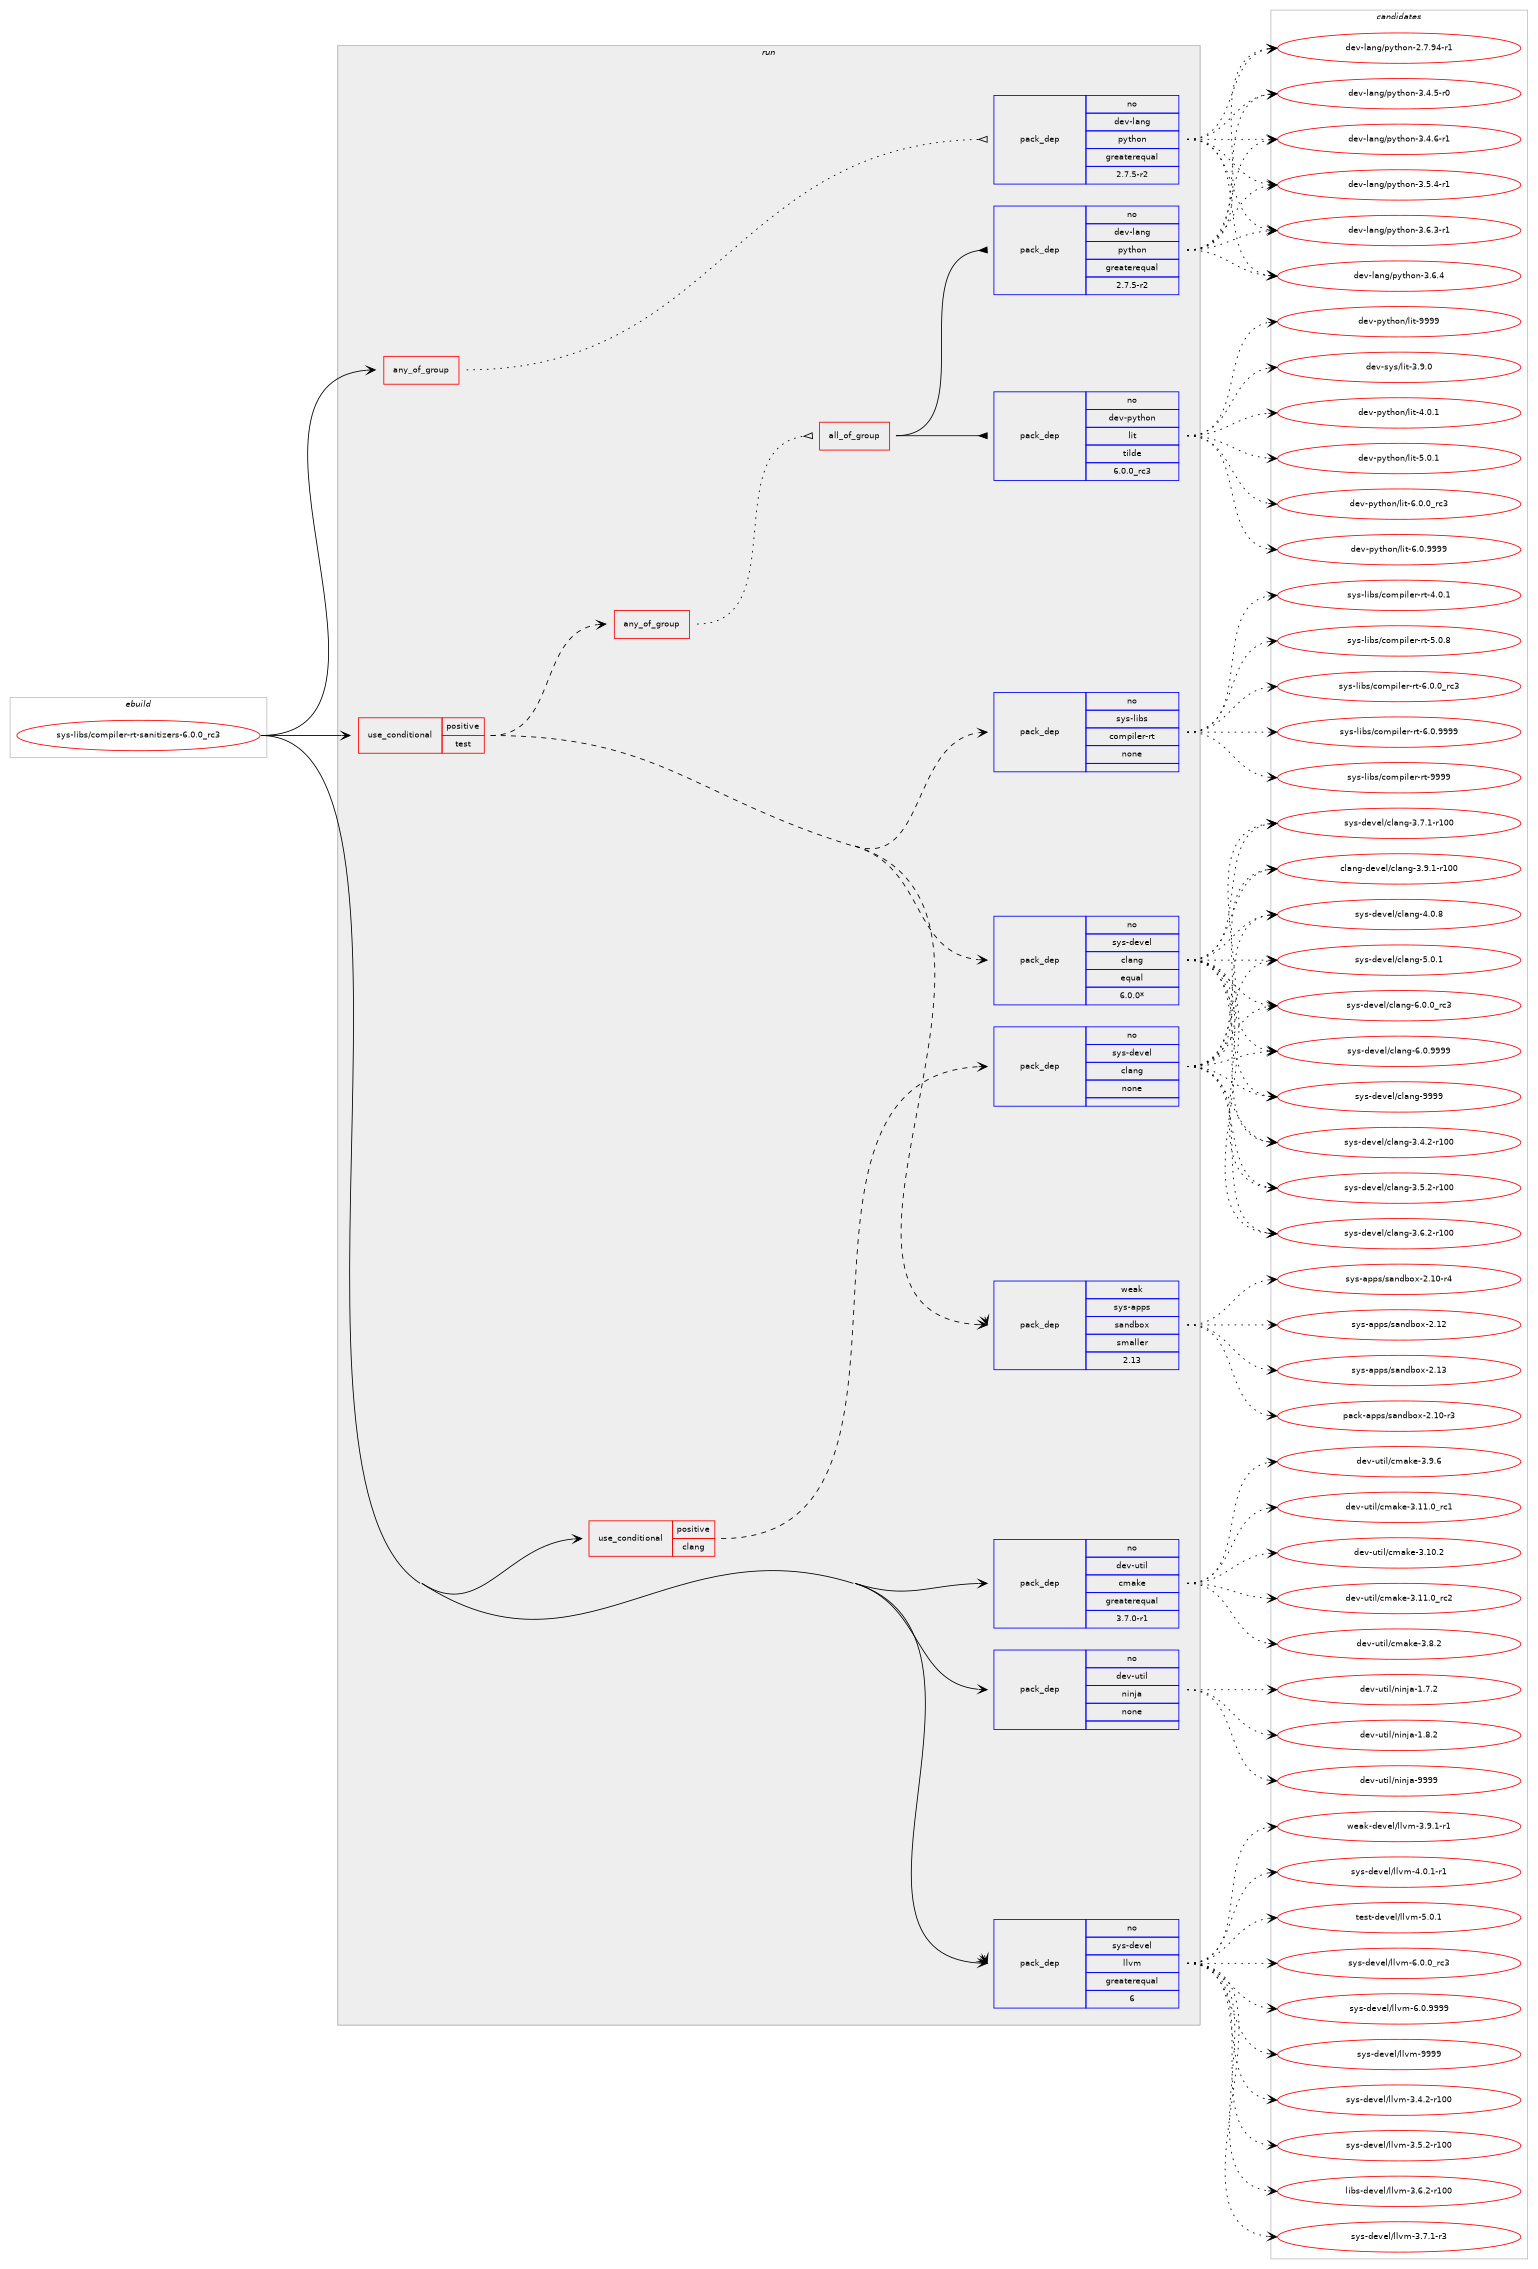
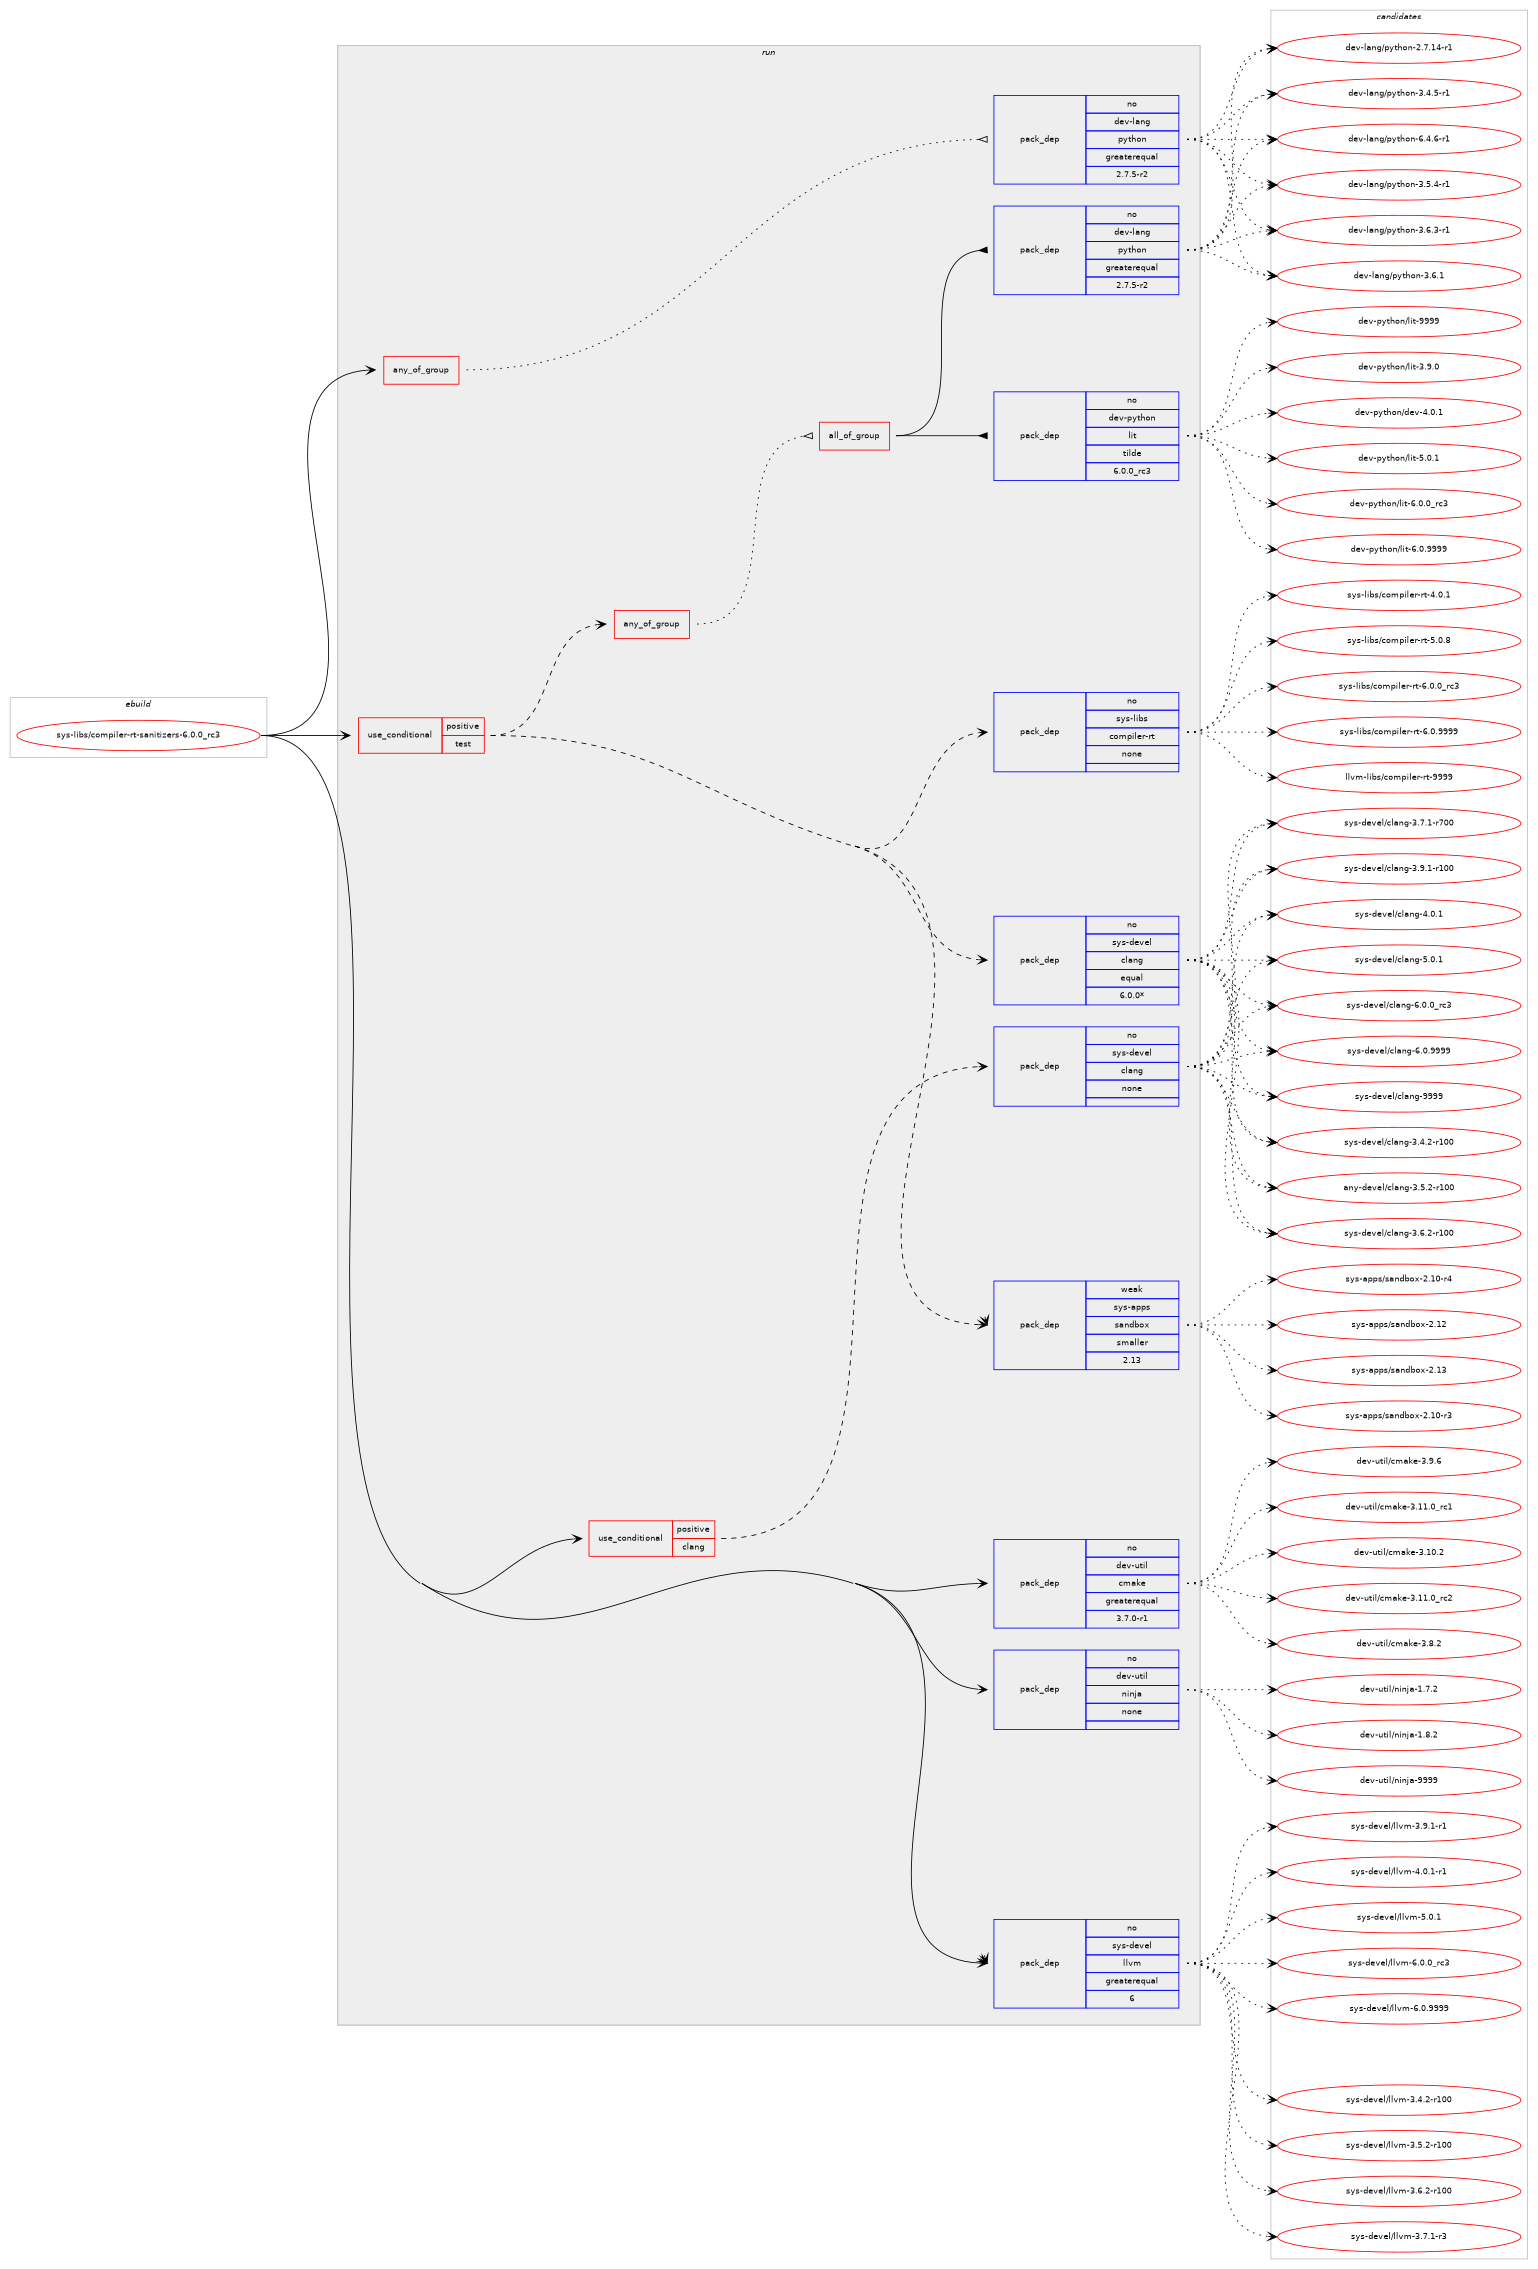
(1399, 48) -> (1399, 48)
(1399, 94) -> (1399, 94)
(1399, 139) -> (1399, 139)
(1399, 276) -> (1399, 276)
(1399, 367) -> (1399, 367)
(1399, 413) -> (1399, 413)
(1399, 778) -> (1399, 778)
(1399, 823) -> (1399, 823)
(1399, 869) -> (1399, 869)
(1399, 915) -> (1399, 915)
(1399, 1188) -> (1399, 1188)
(1399, 1416) -> (1399, 1416)
(1399, 1827) -> (1399, 1827)
(1399, 1918) -> (1399, 1918)
(1399, 2055) -> none
(1399, 2191) -> (1399, 2191)
